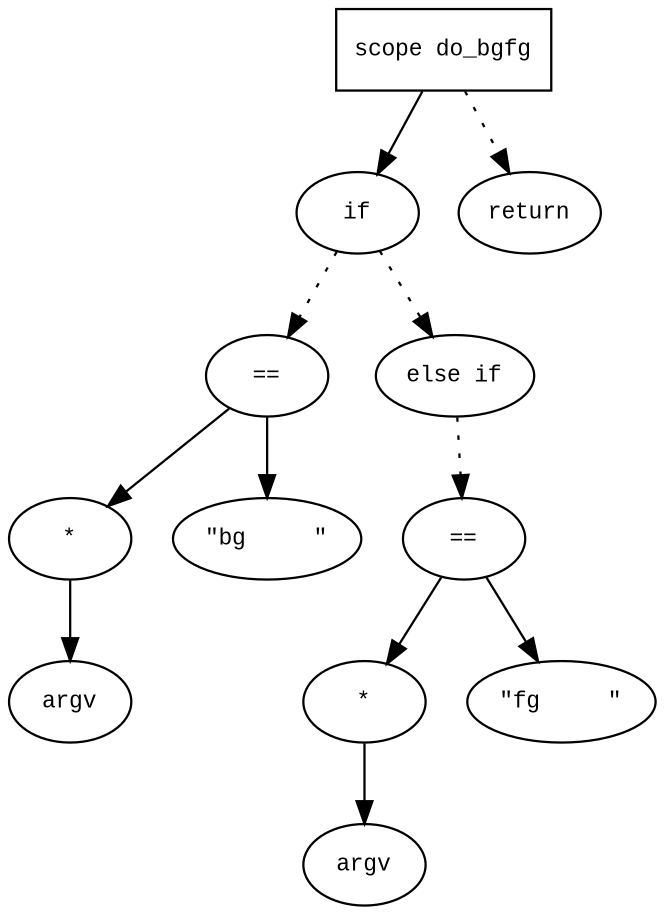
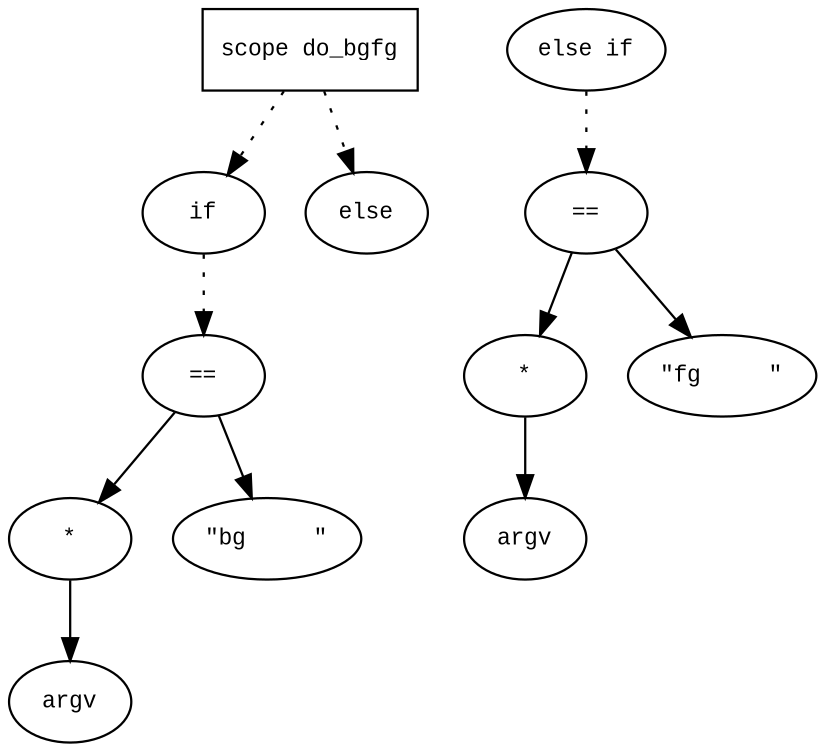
(406, 122) -> (262, 123)
(530, 213) -> (367, 213)
(400, 284) -> none
